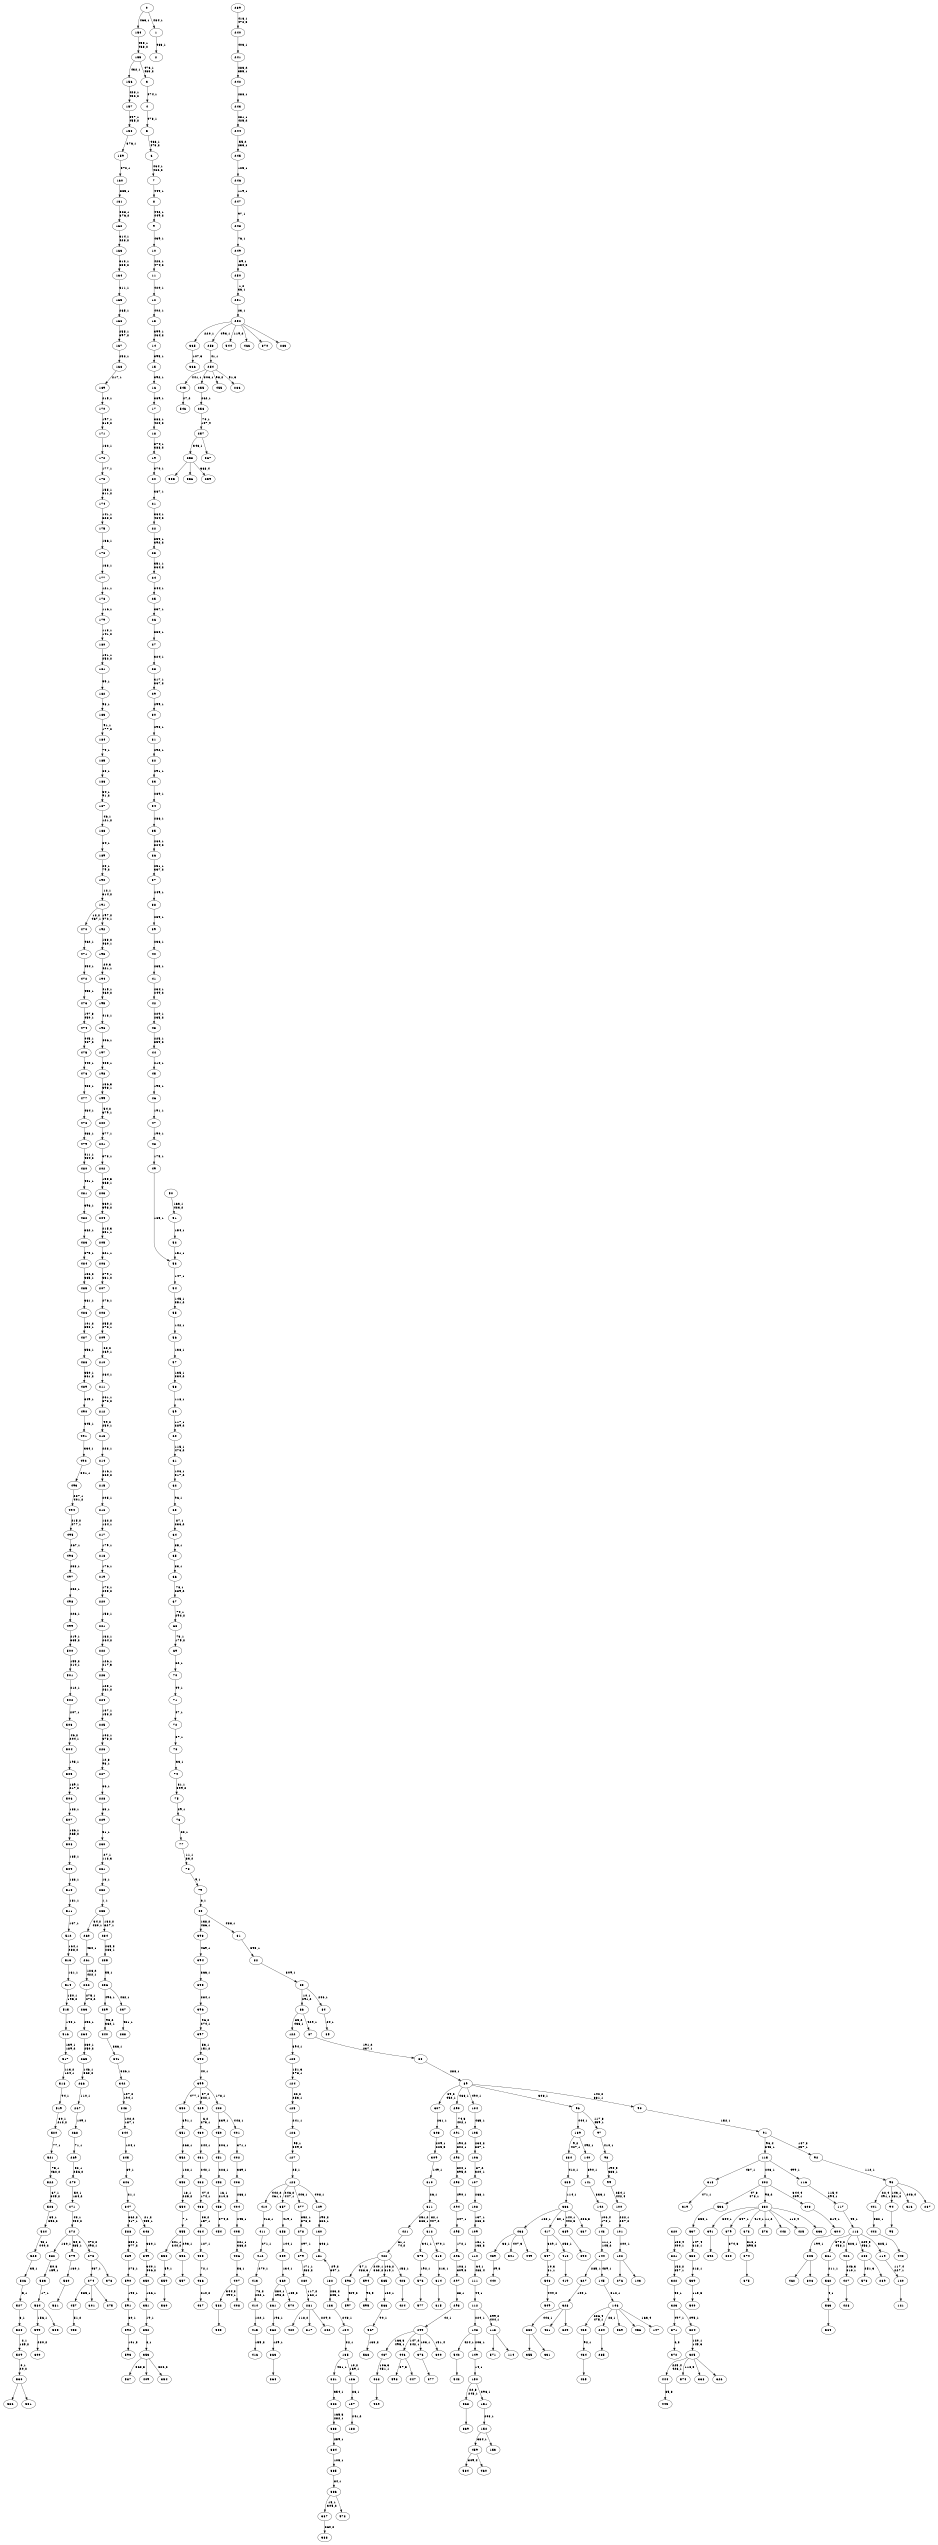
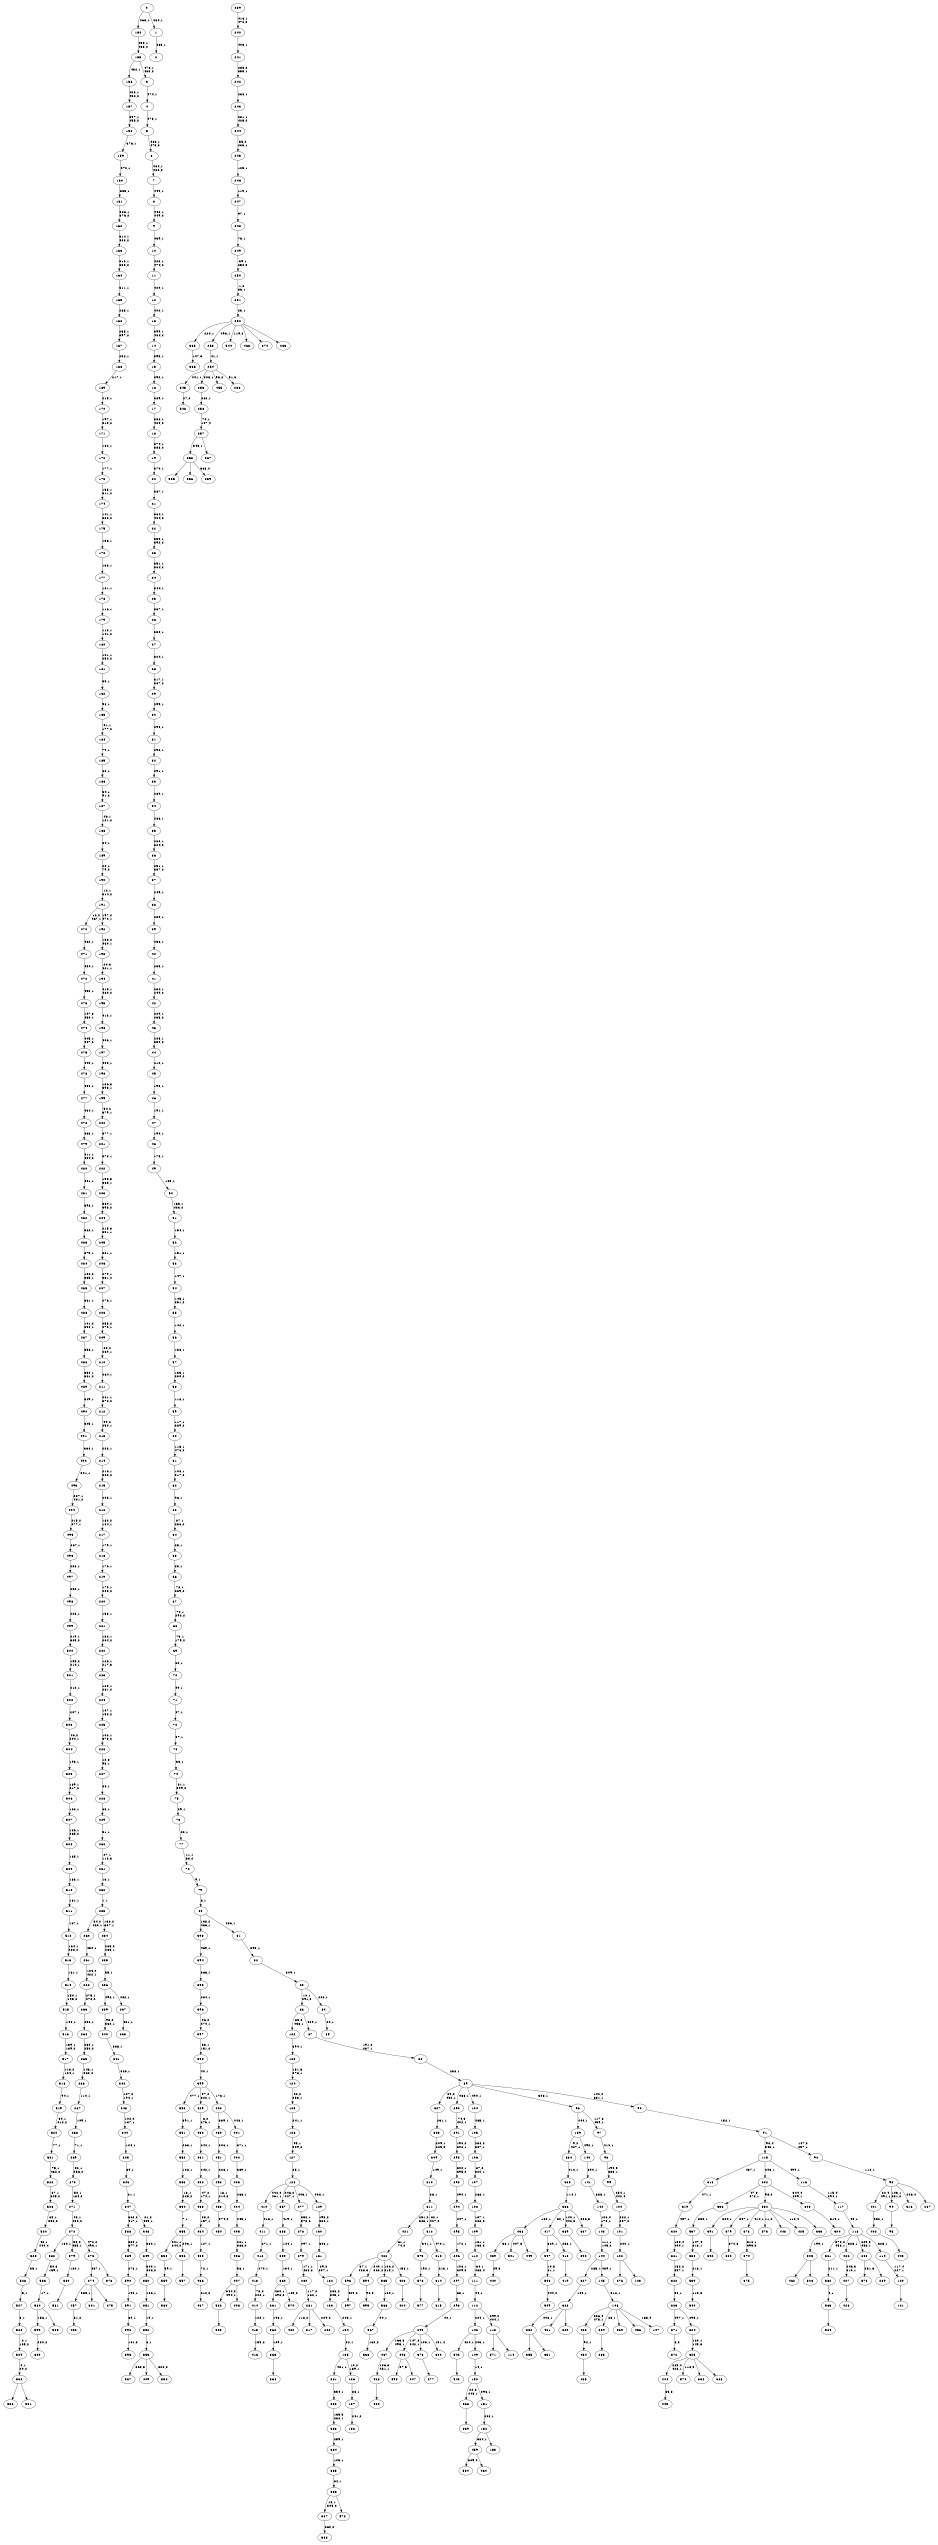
(154, 1219) -> (162, 1180)
none -> (679, 2218)
(330, 2268) -> (318, 2269)
